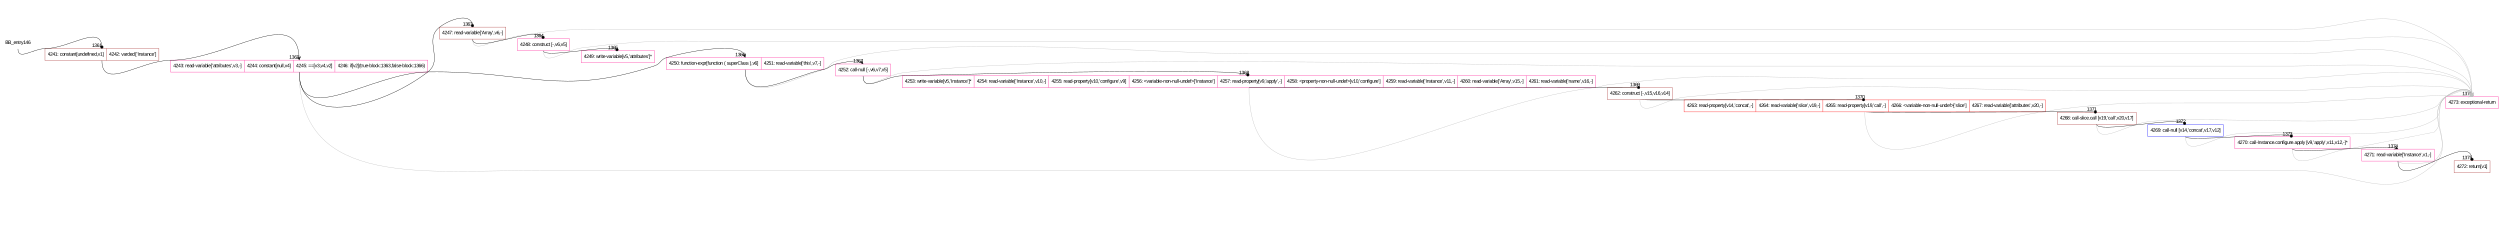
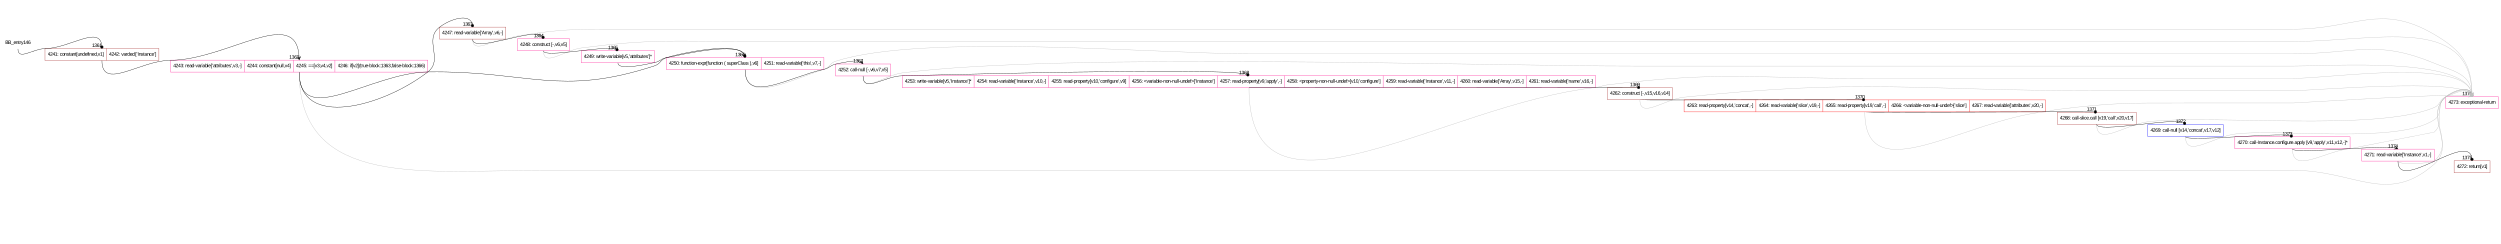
none -> (655, 62)
